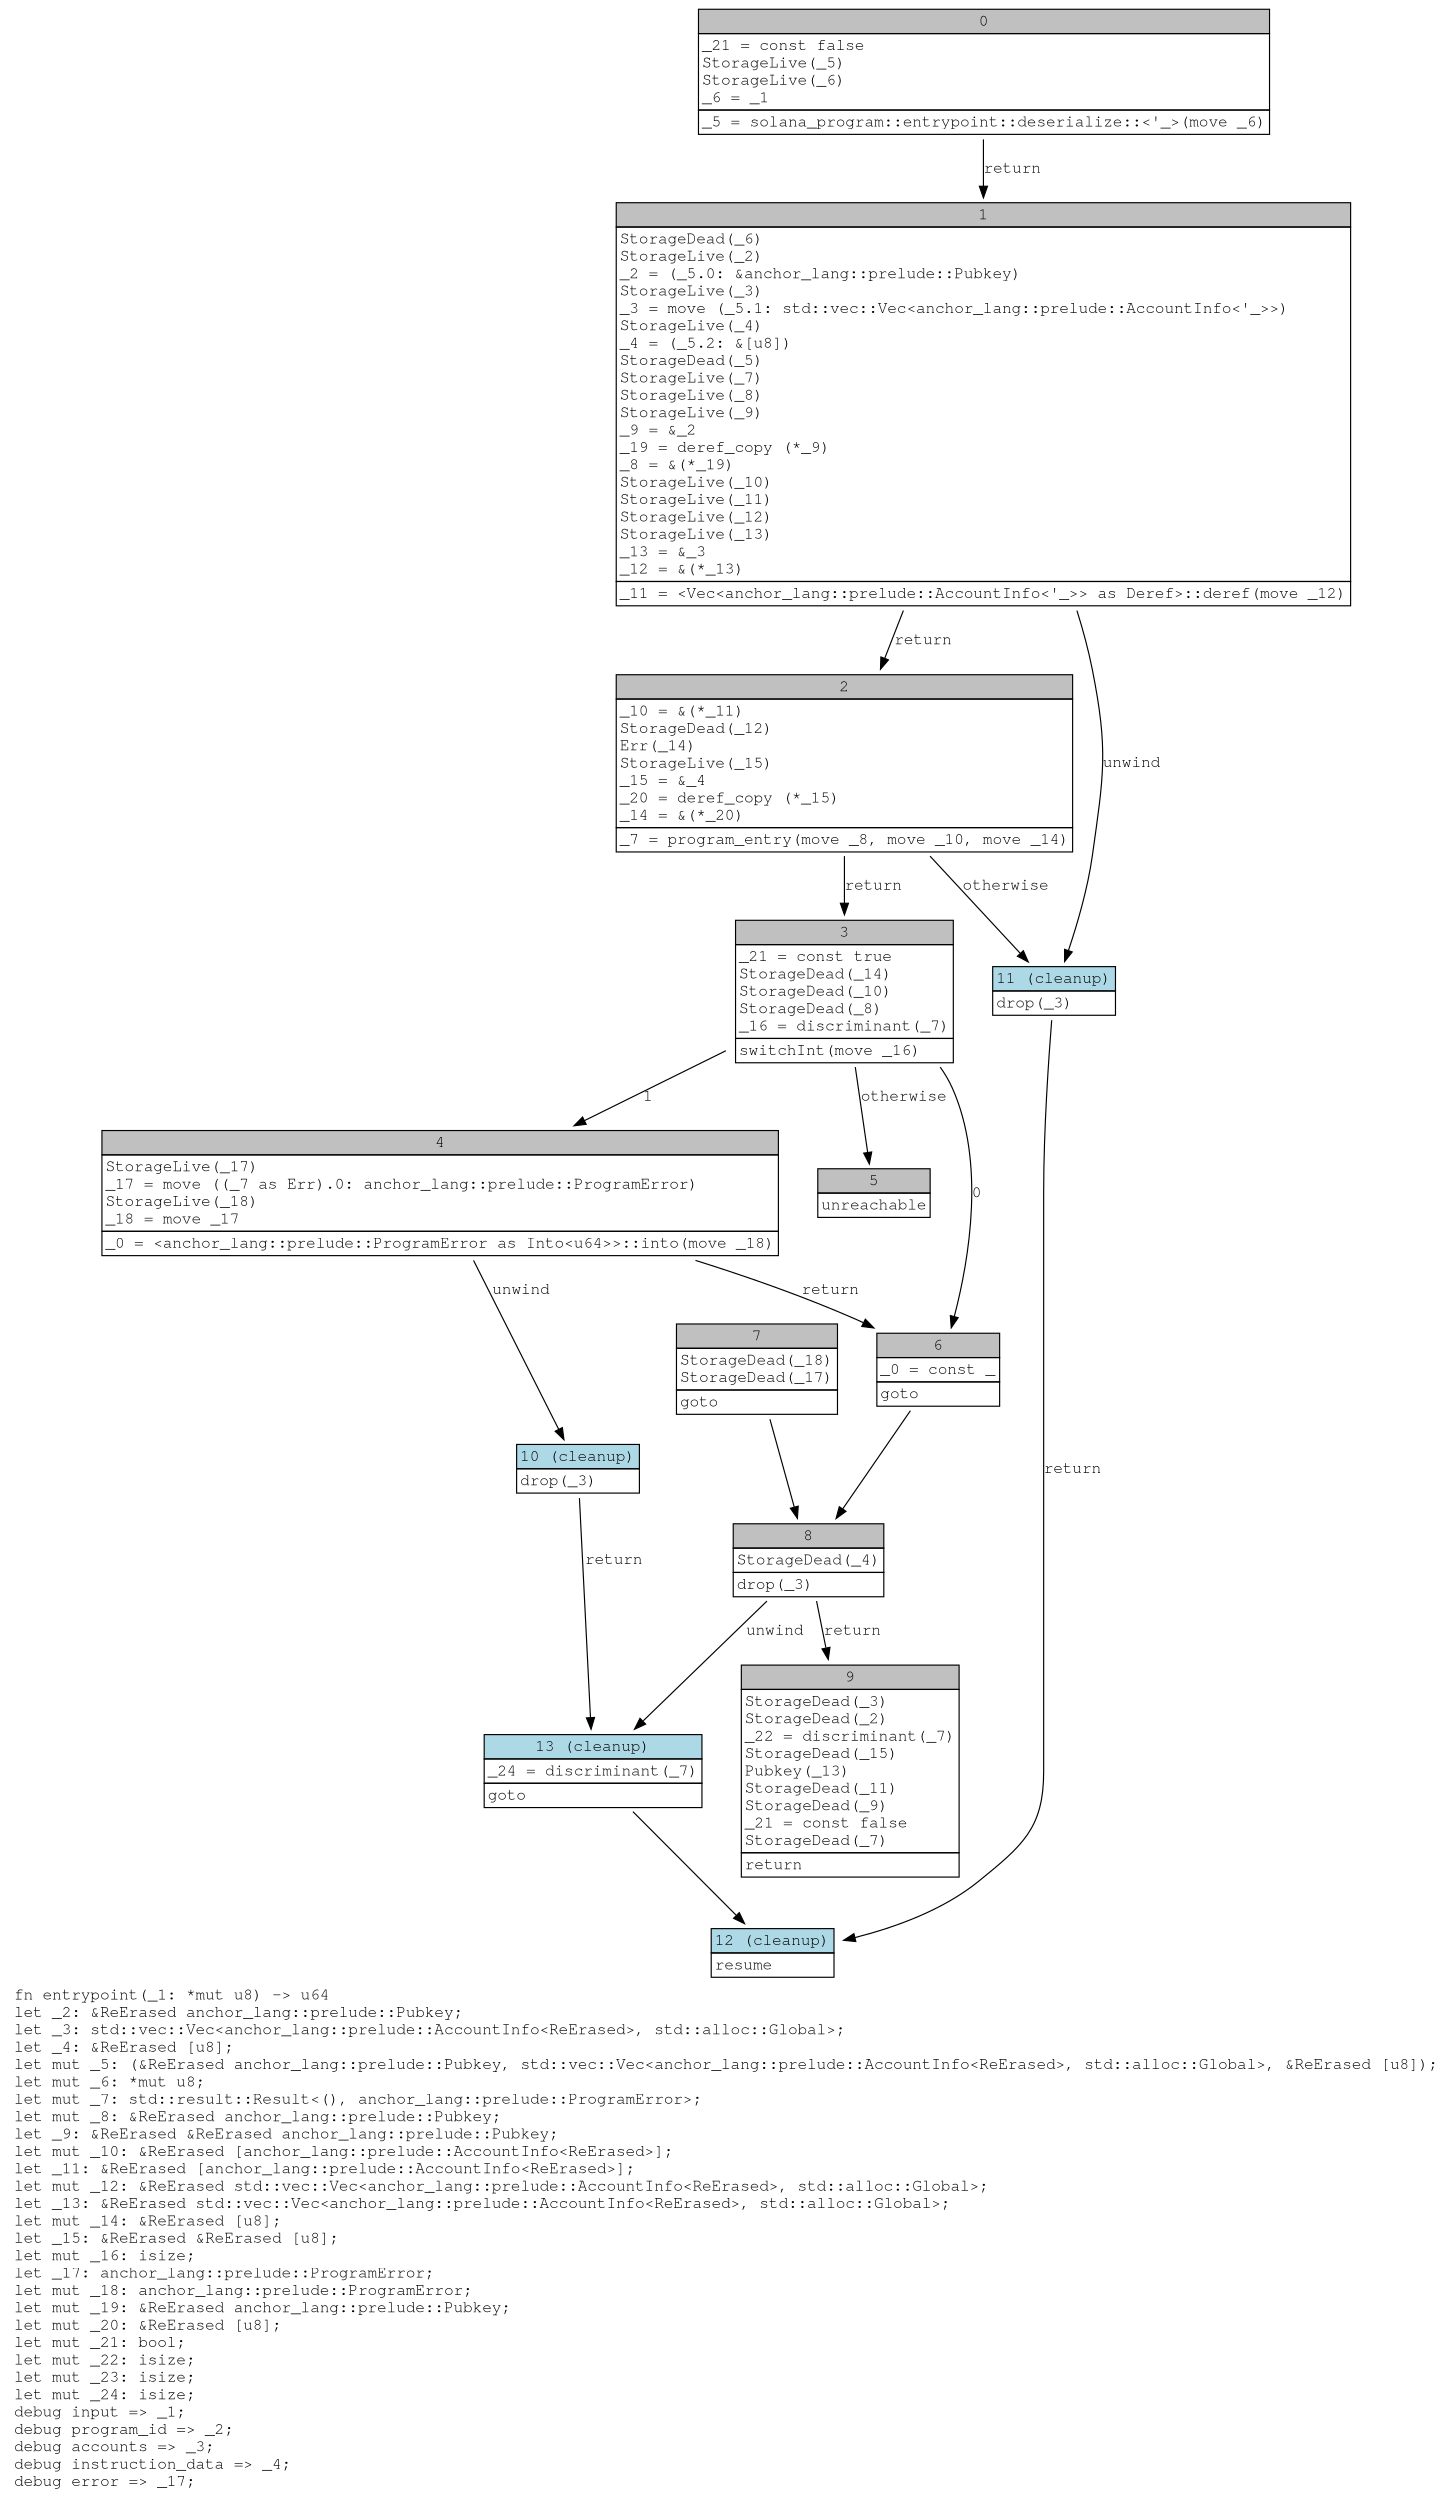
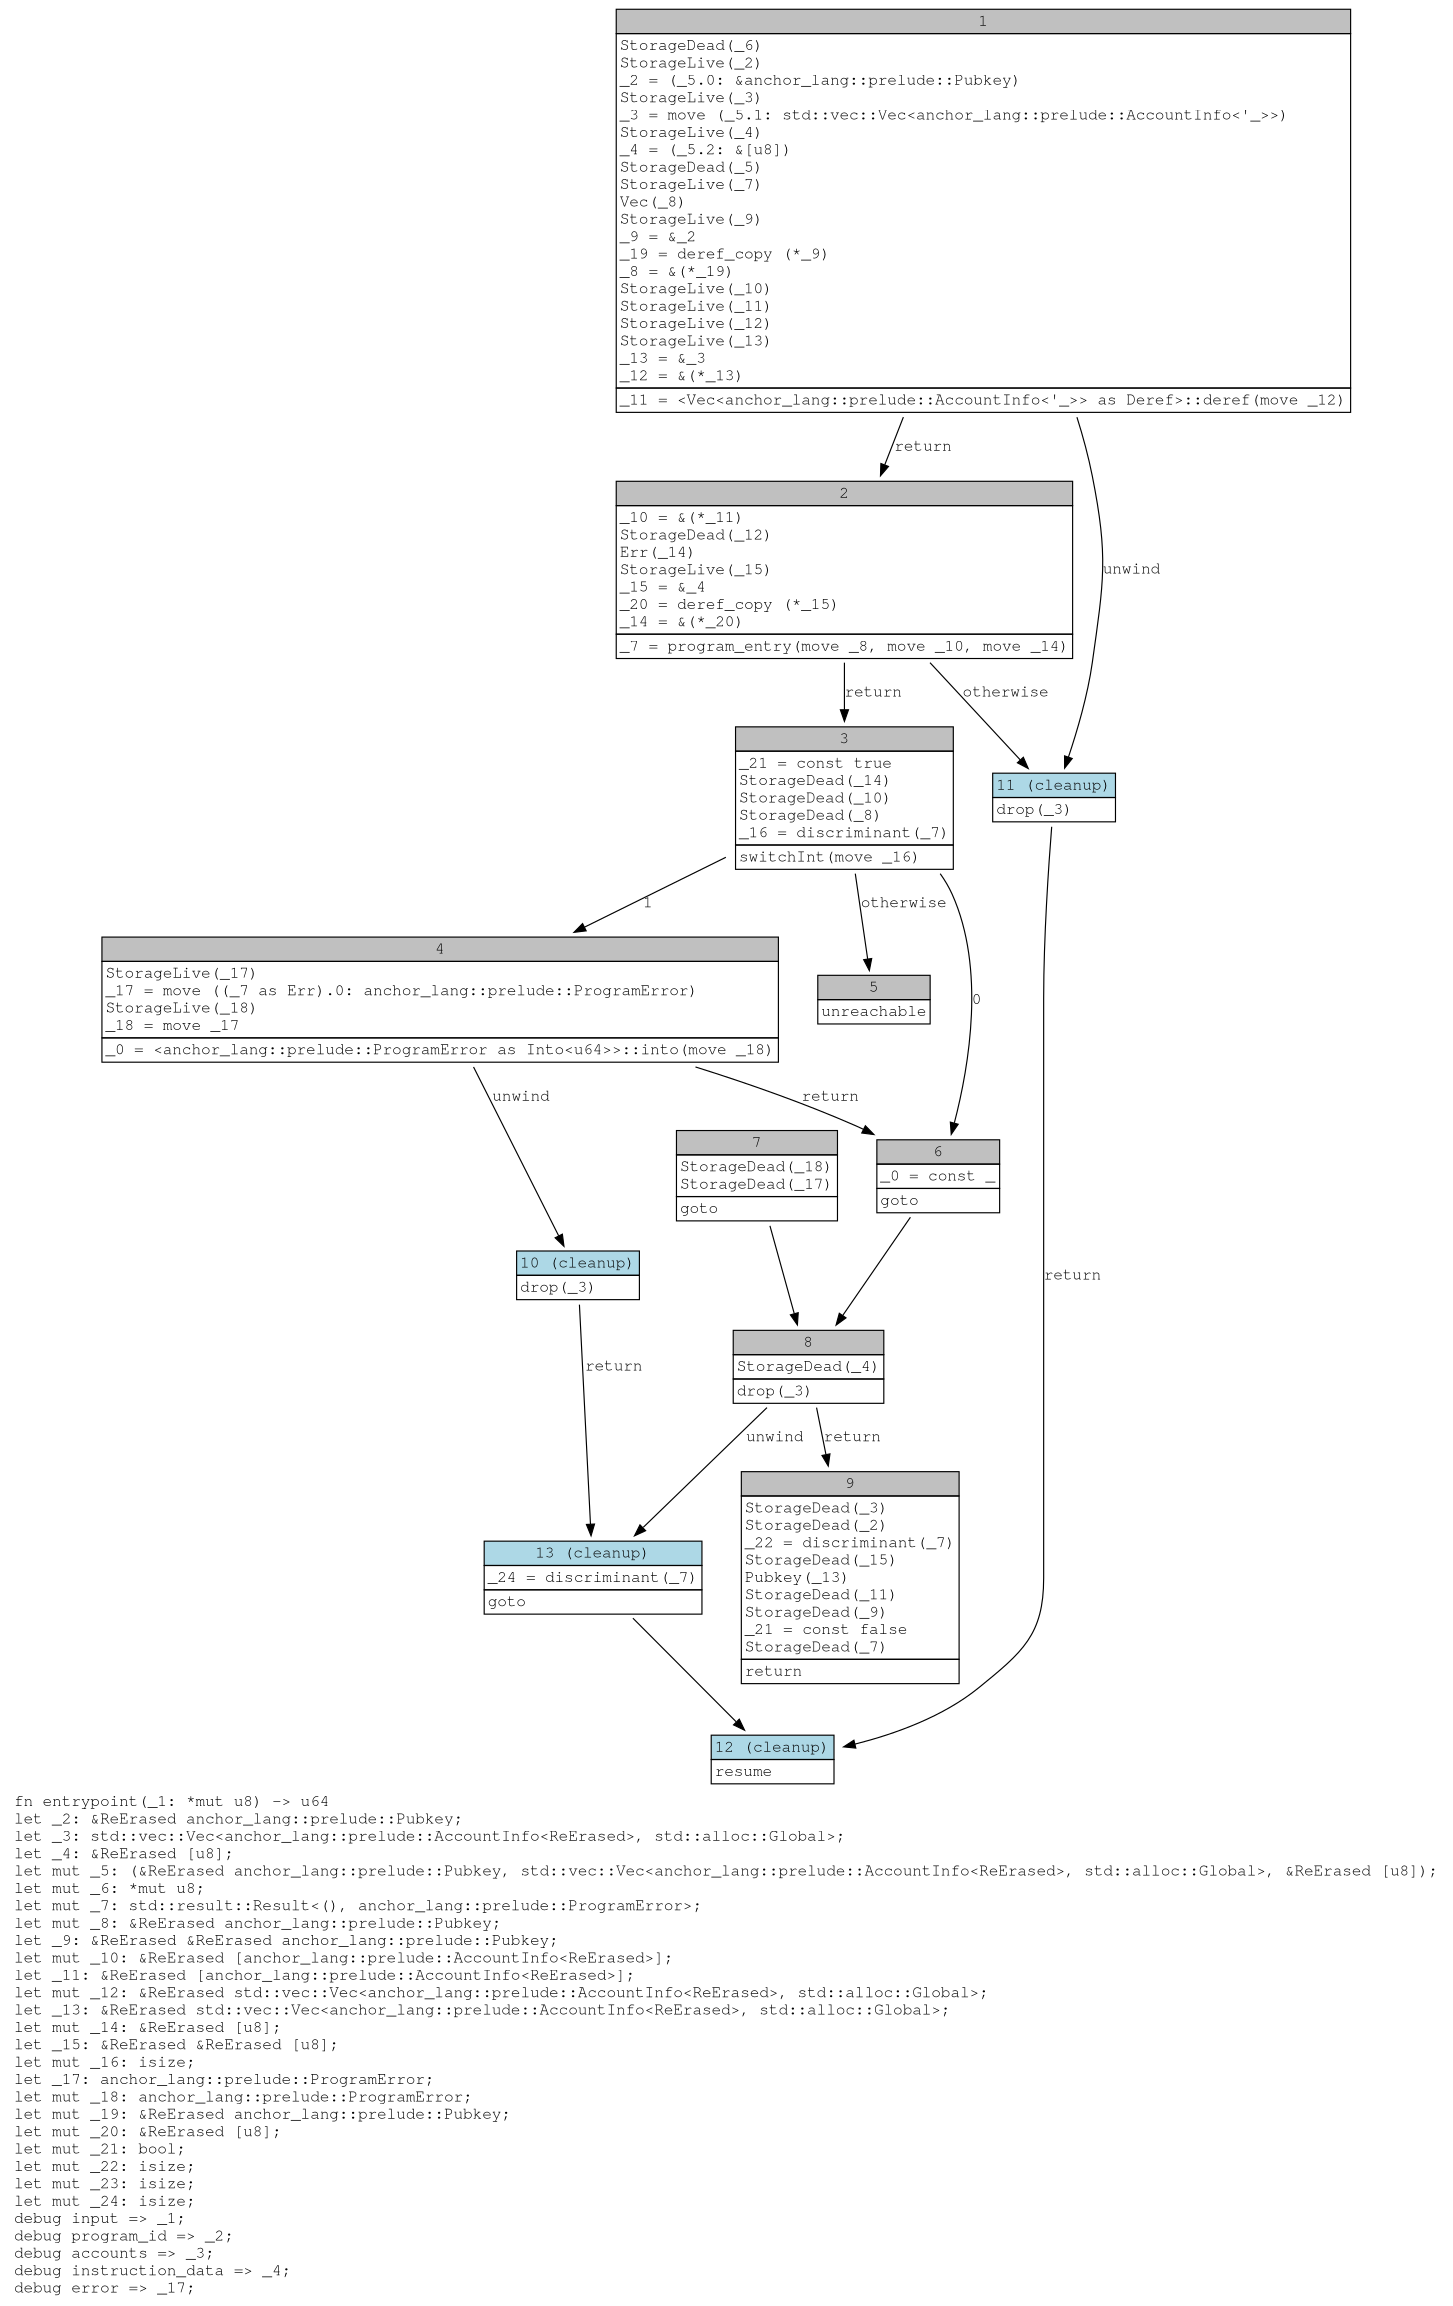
(983, 72) -> none
(692, 395) -> (653, 202)
